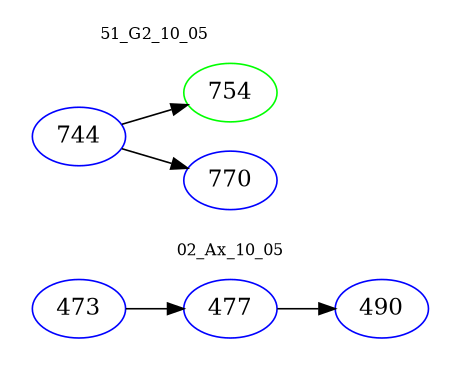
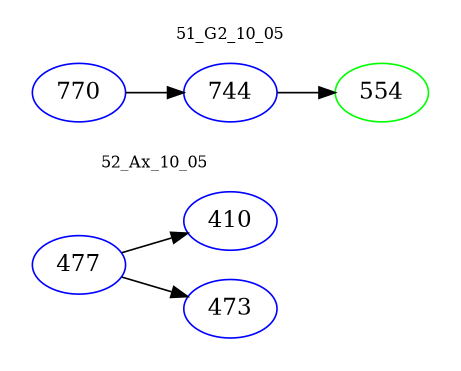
(230, 93) -> (382, 93)
(147, 156) -> (147, 93)
(230, 251) -> (155, 163)
(147, 309) -> (147, 284)
(382, 309) -> (230, 221)
